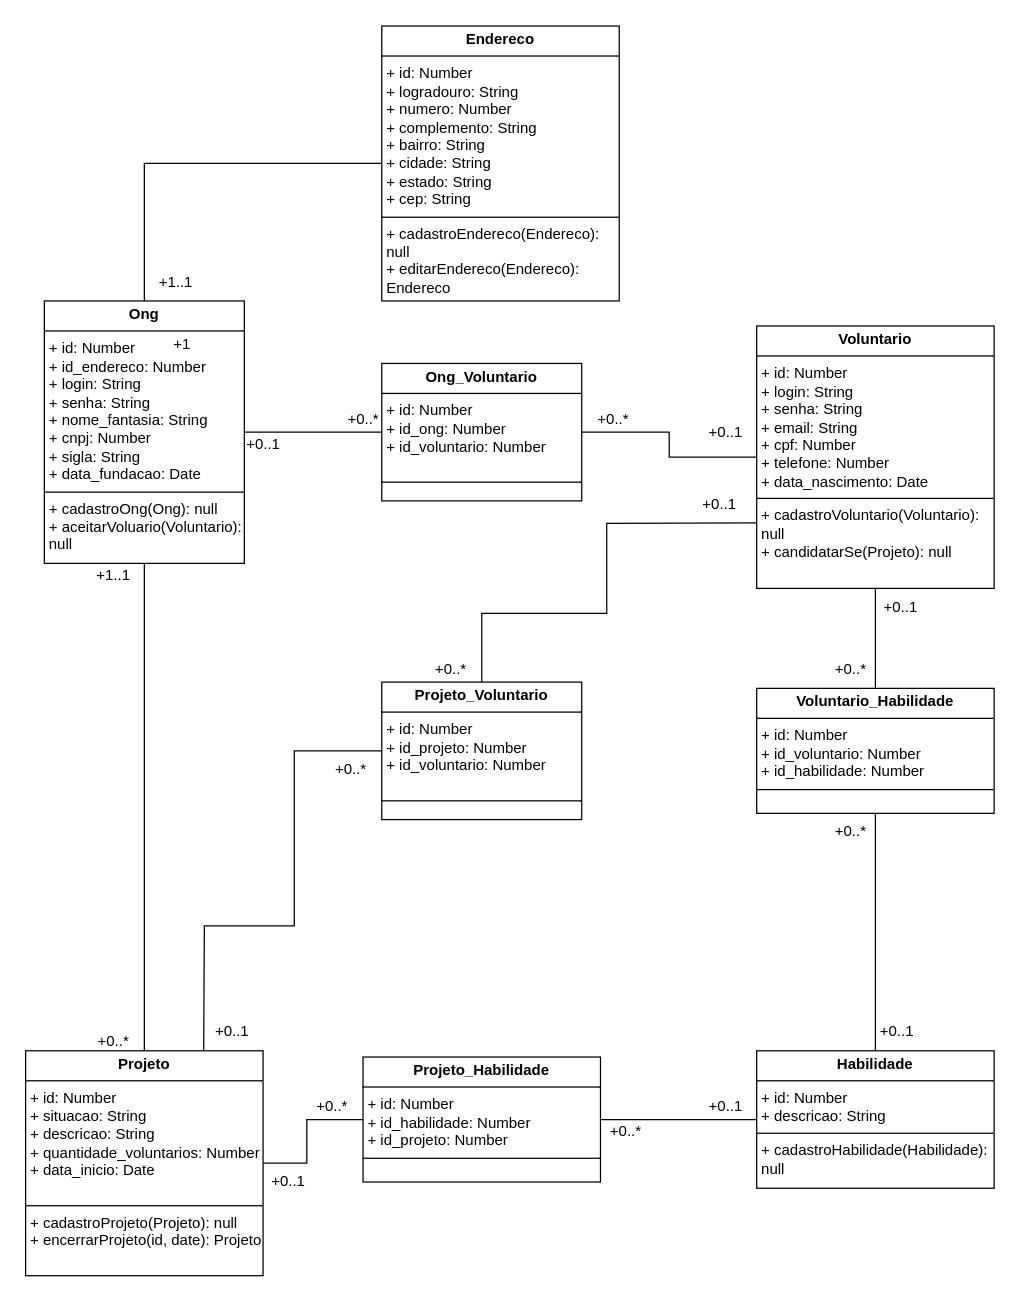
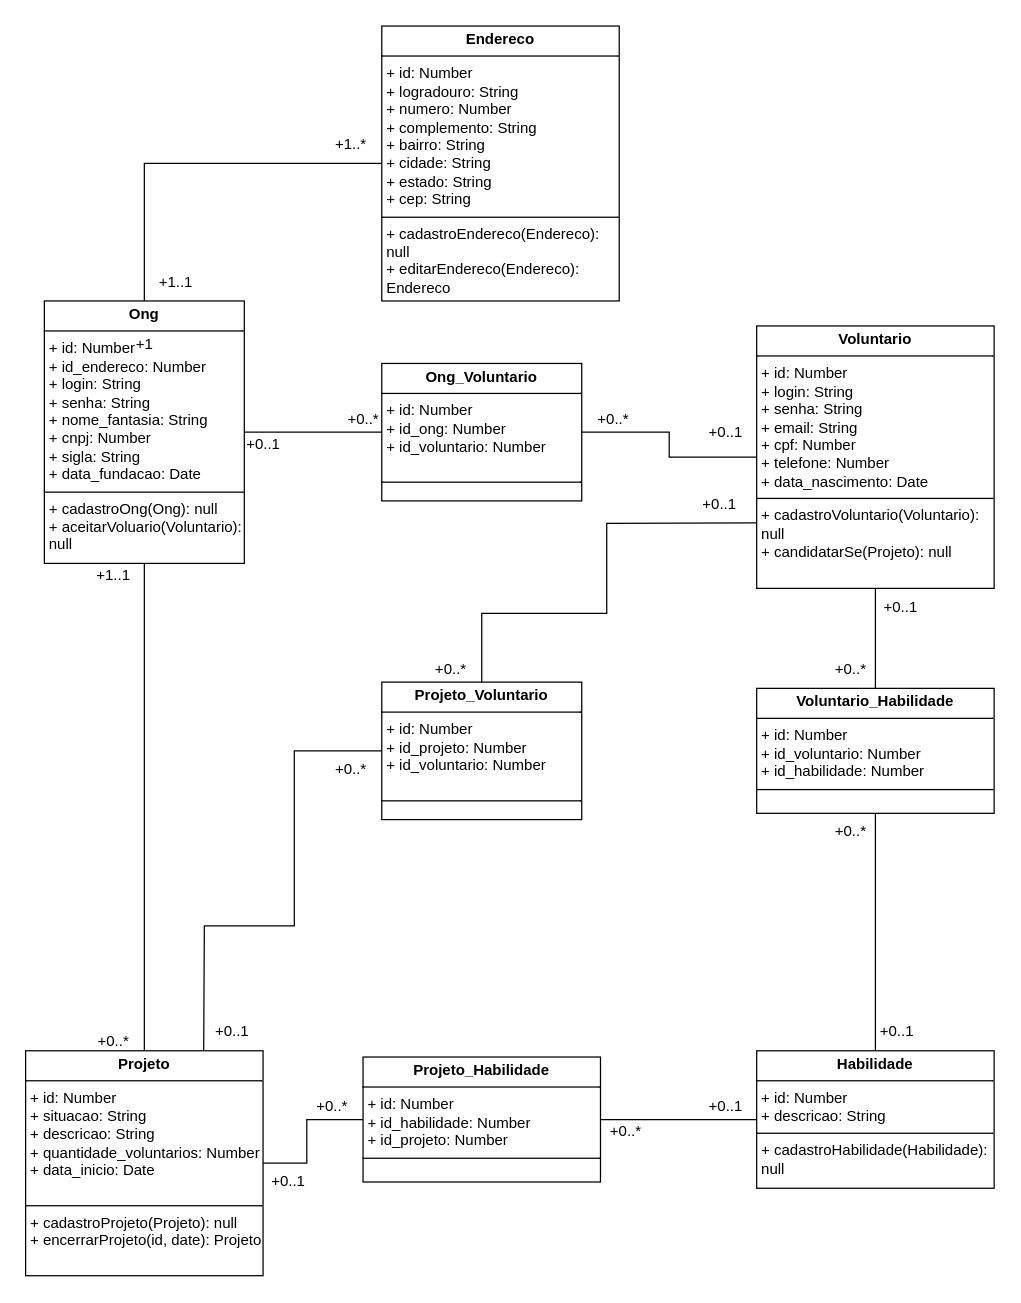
none -> (351, 144)
(182, 344) -> (144, 344)
